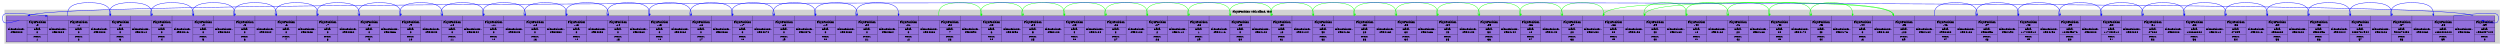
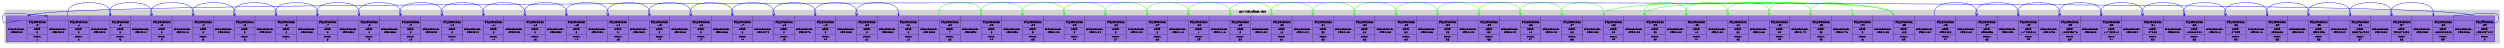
(1252, 12) -> (1252, 12)
